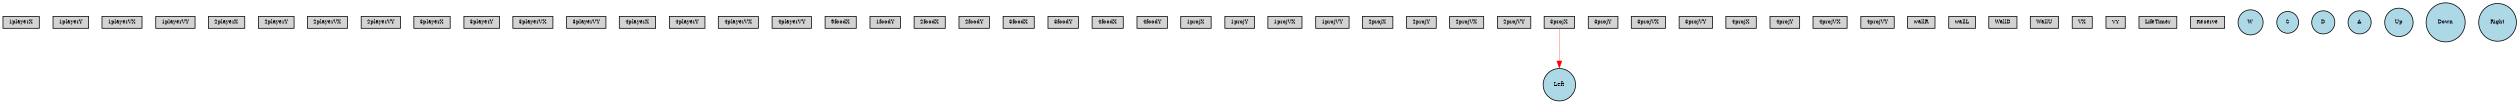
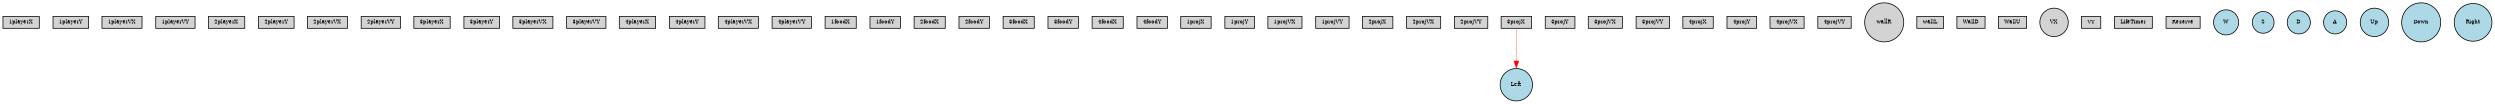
(841, 22) -> (841, 22)
(1421, 22) -> none
(1921, 22) -> (1884, 22)
(2082, 22) -> (2054, 22)
